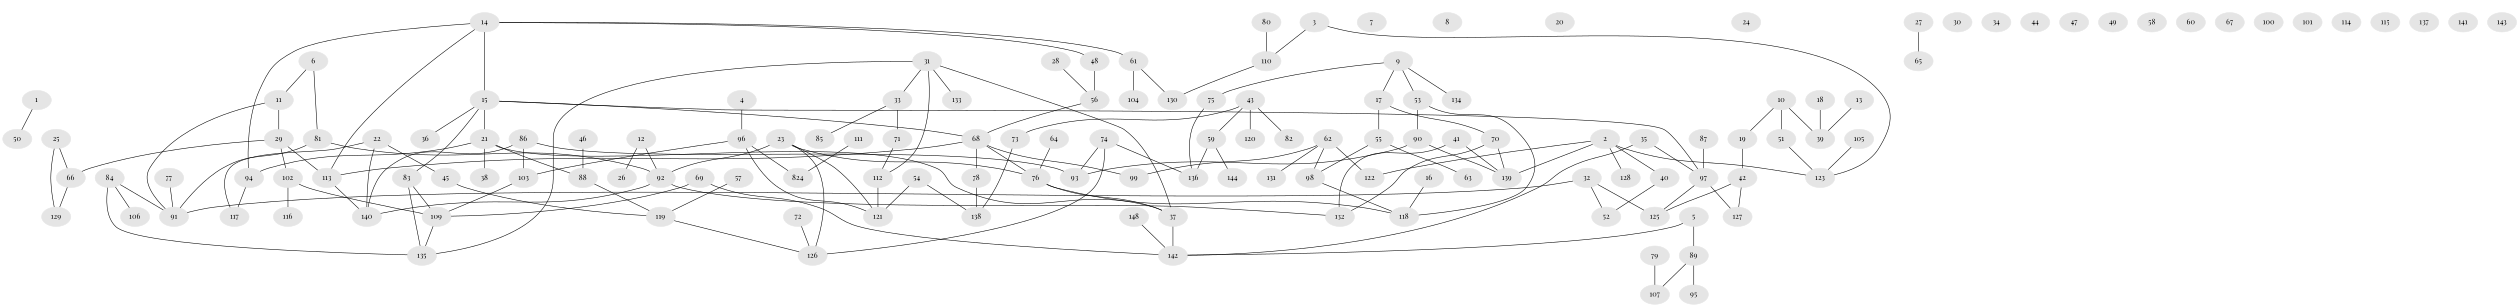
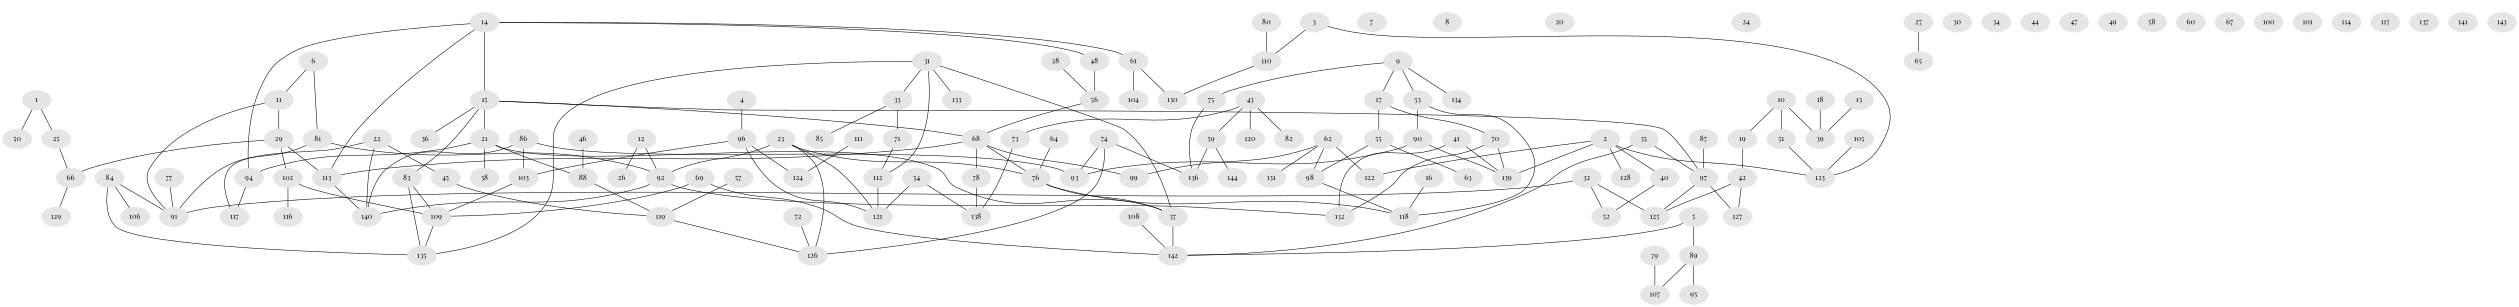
(51, 178) -> (46, 120)
(798, 178) -> (798, 178)
(1134, 217) -> (1134, 217)
